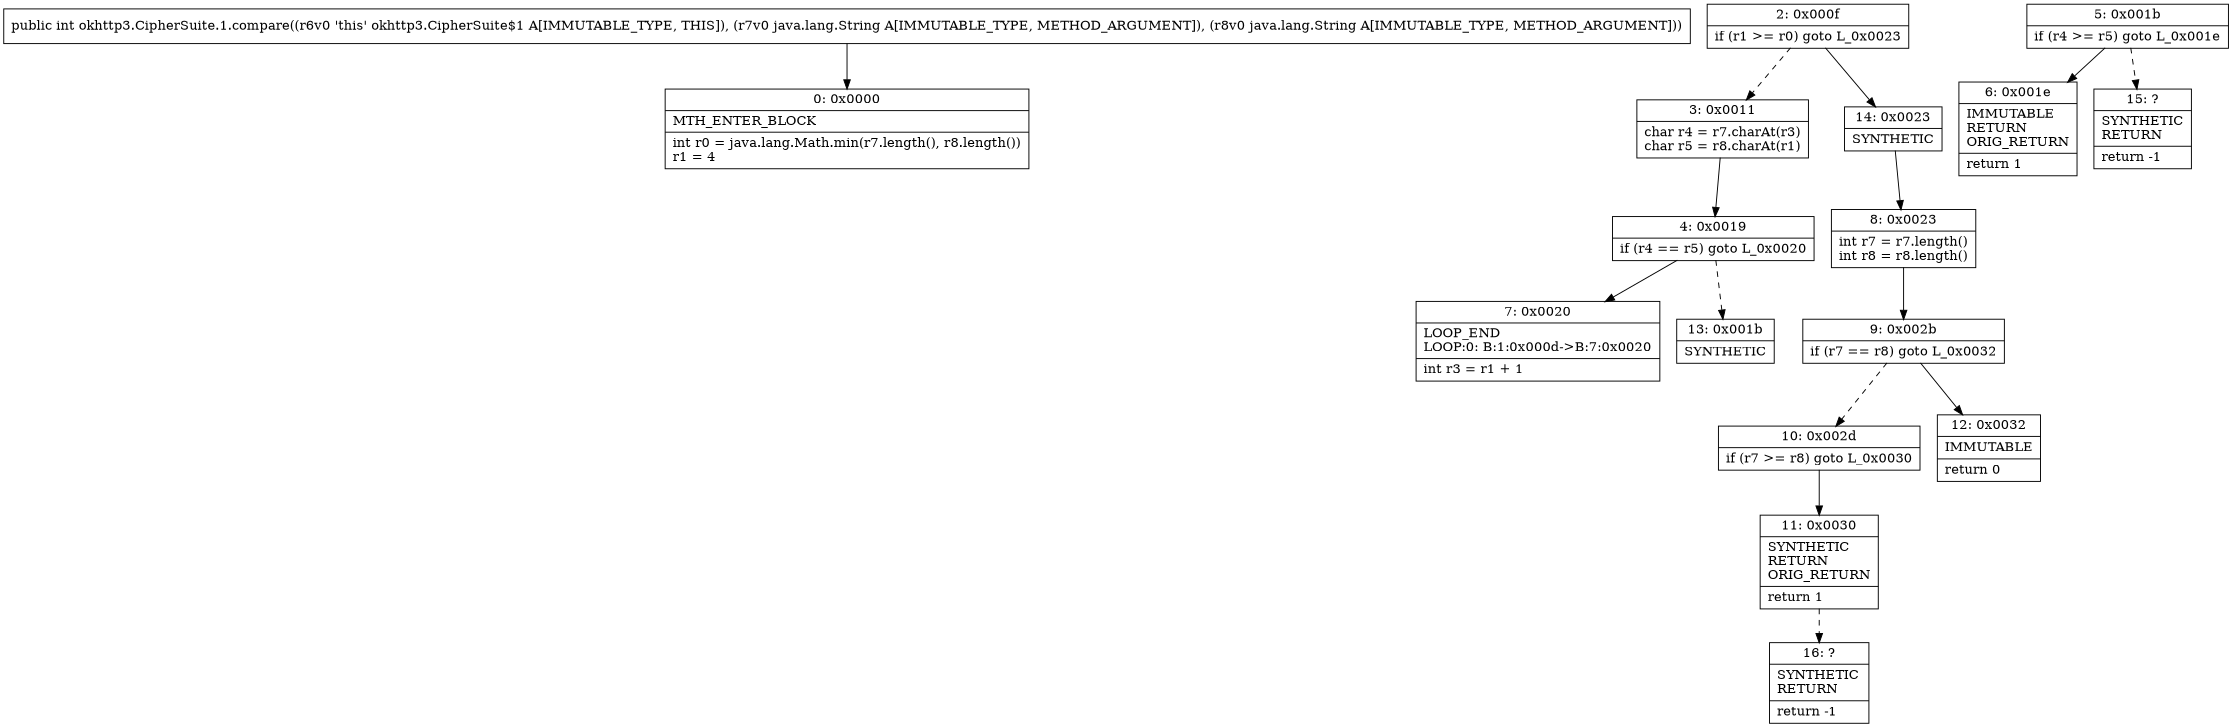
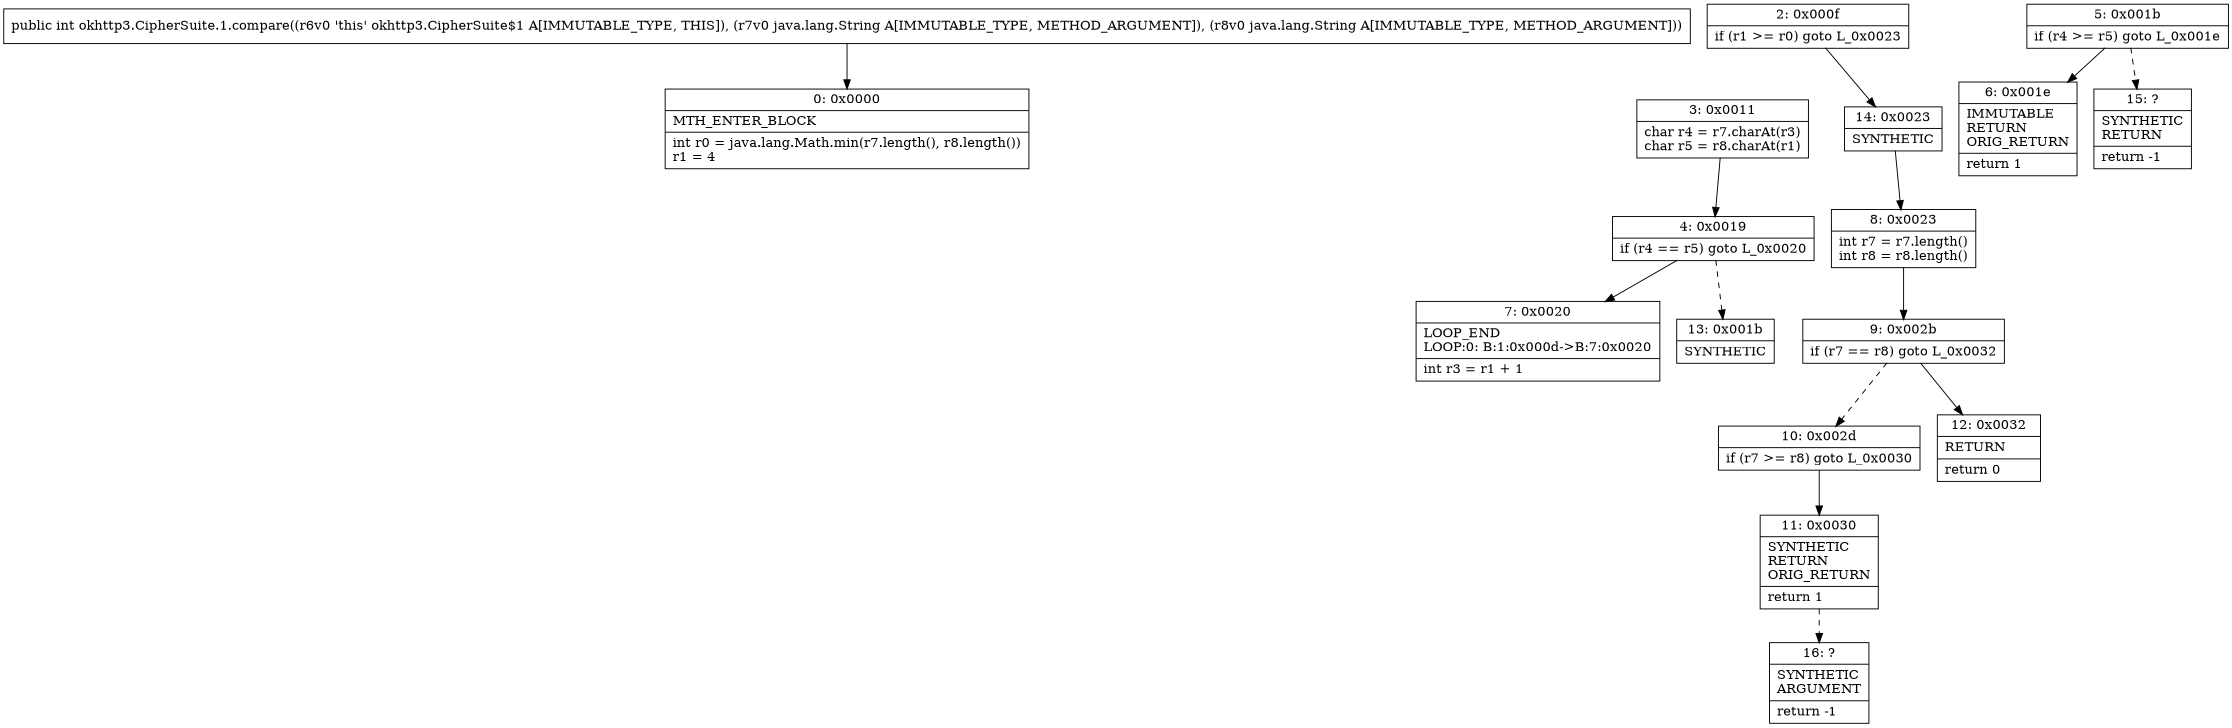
(1771, 70) -> none
(1989, 447) -> (1975, 447)
(1808, 689) -> (1819, 689)
